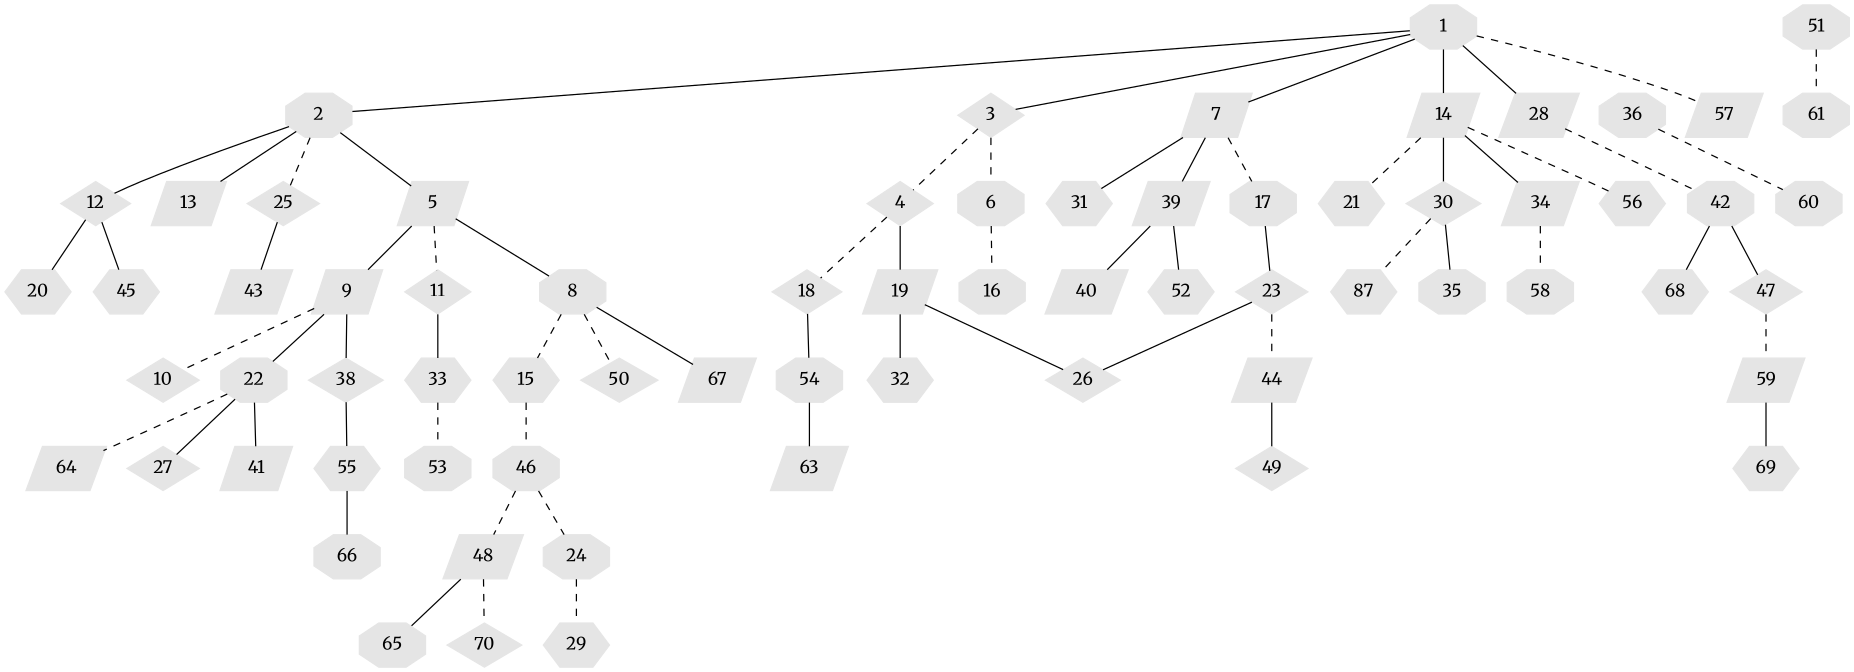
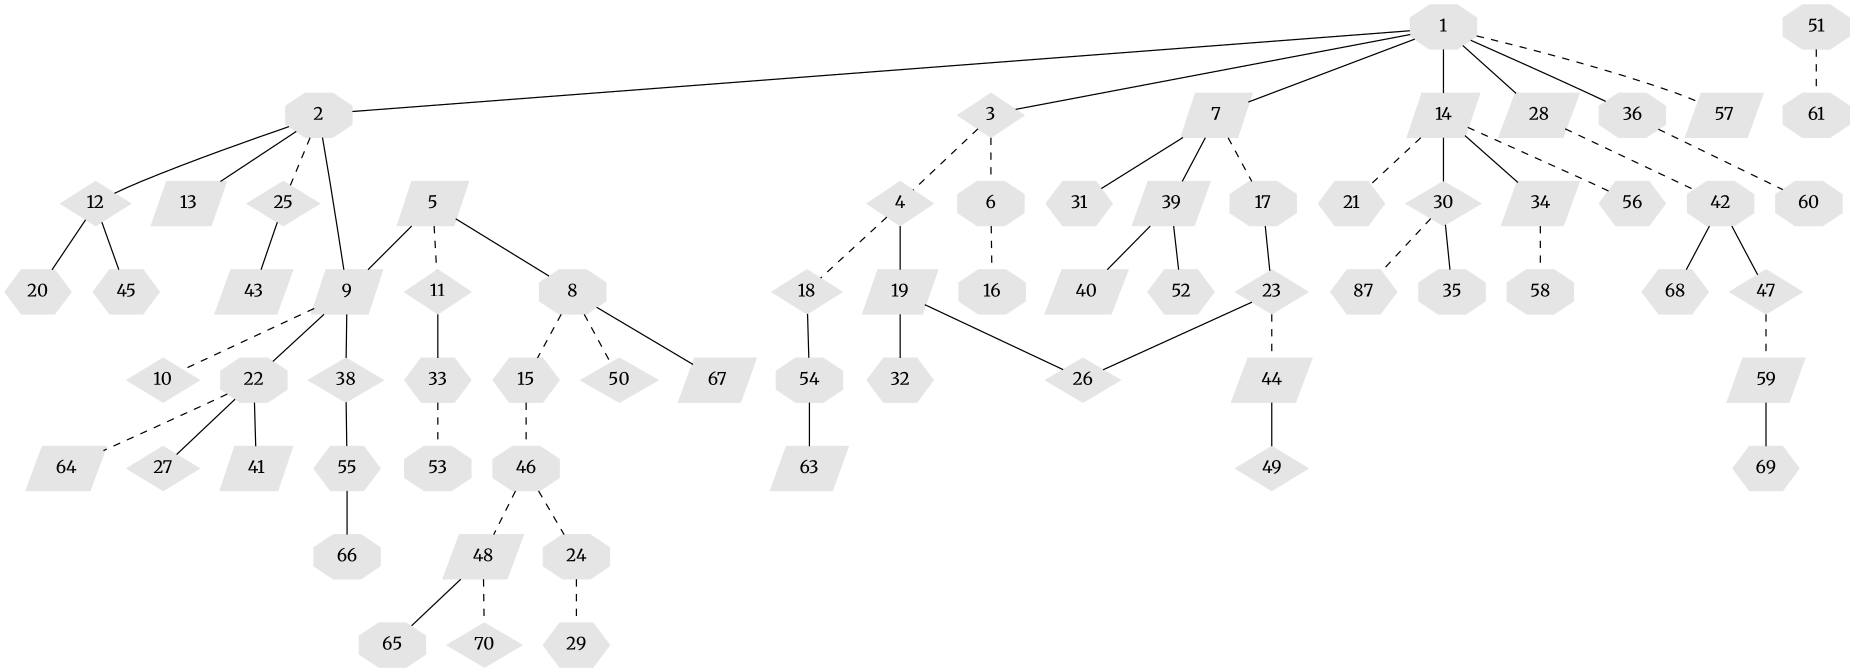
none -> (1538, 71)
(376, 159) -> (333, 204)
